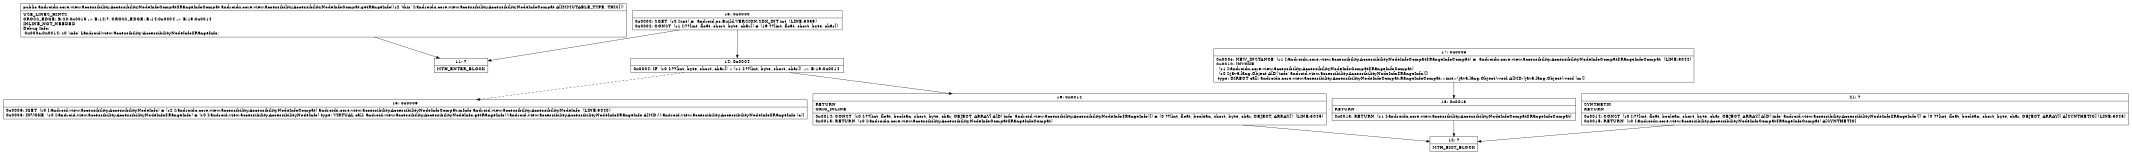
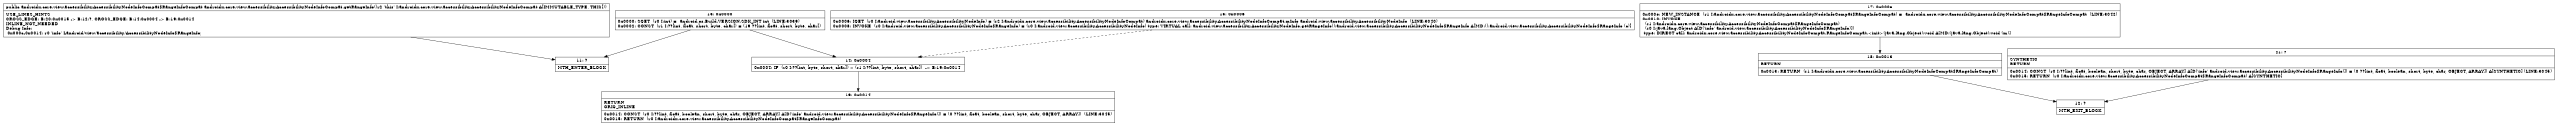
(582, 86) -> (1037, 43)
(1335, 133) -> none
